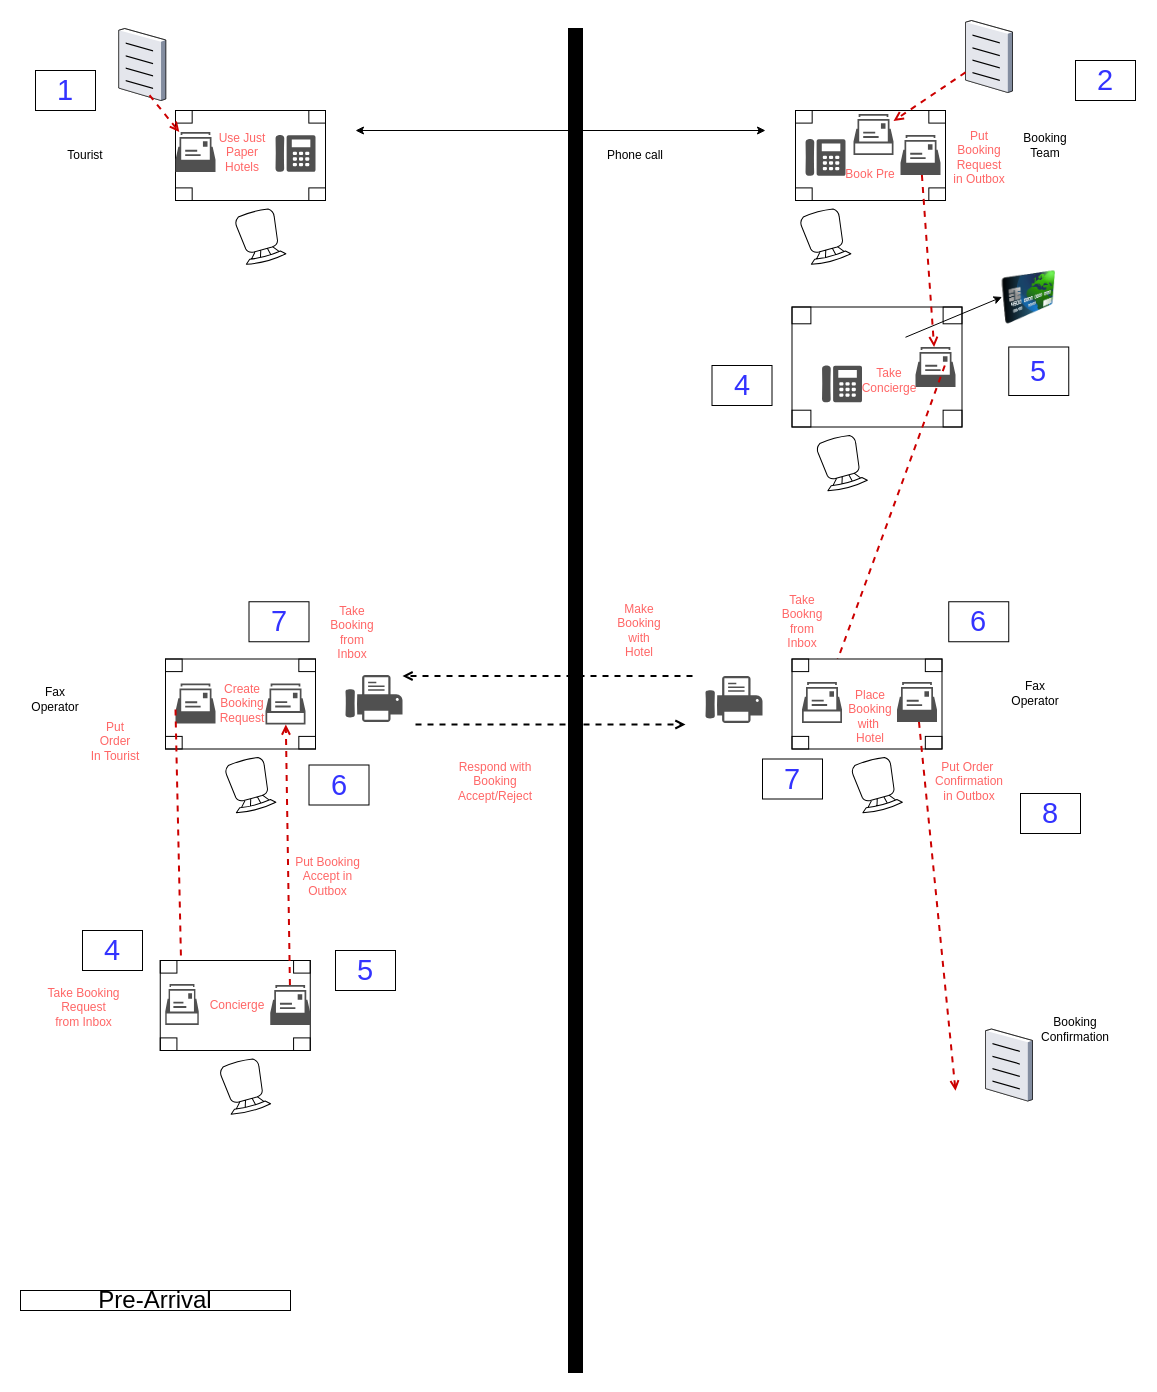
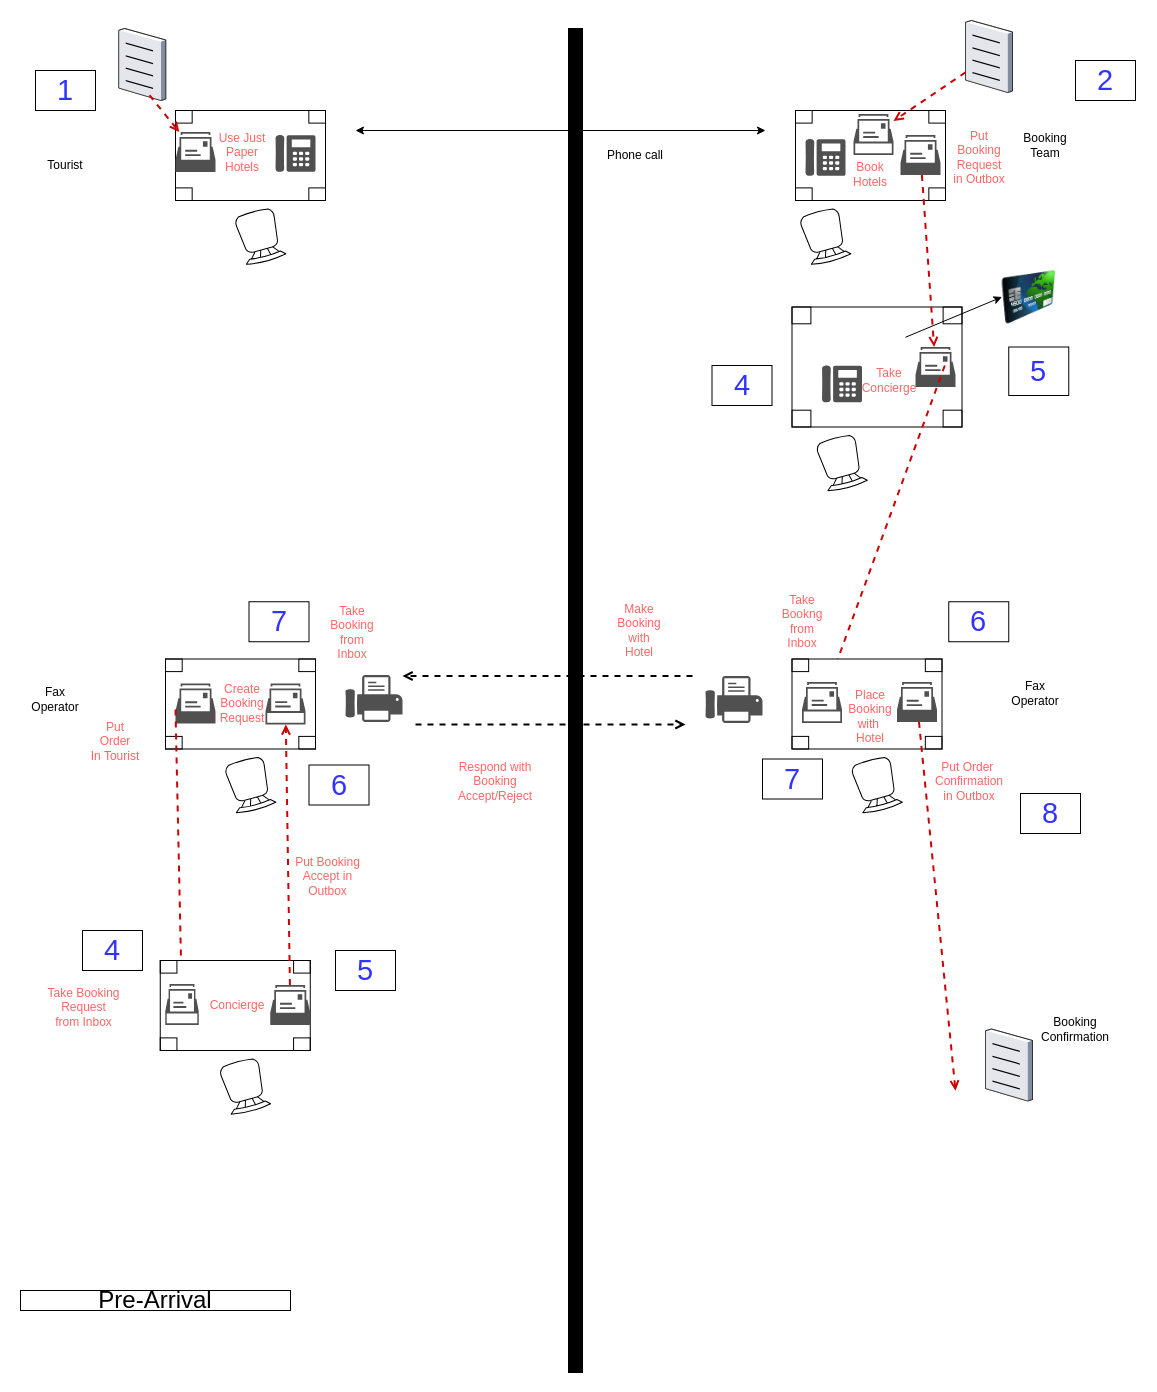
(86, 156) -> (66, 166)
(871, 175) -> (871, 175)
